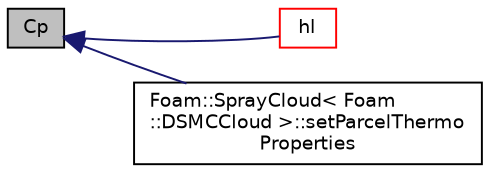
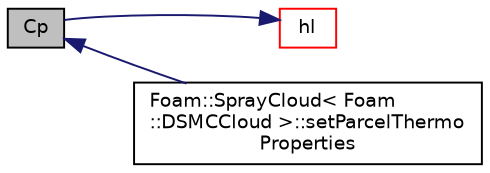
(182, 41) -> (162, 15)
